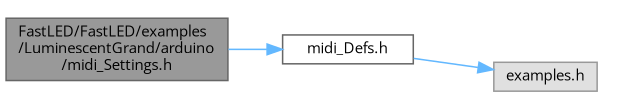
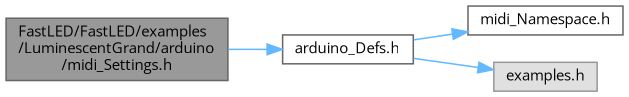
none -> (545, 21)
(348, 49) -> (348, 49)
